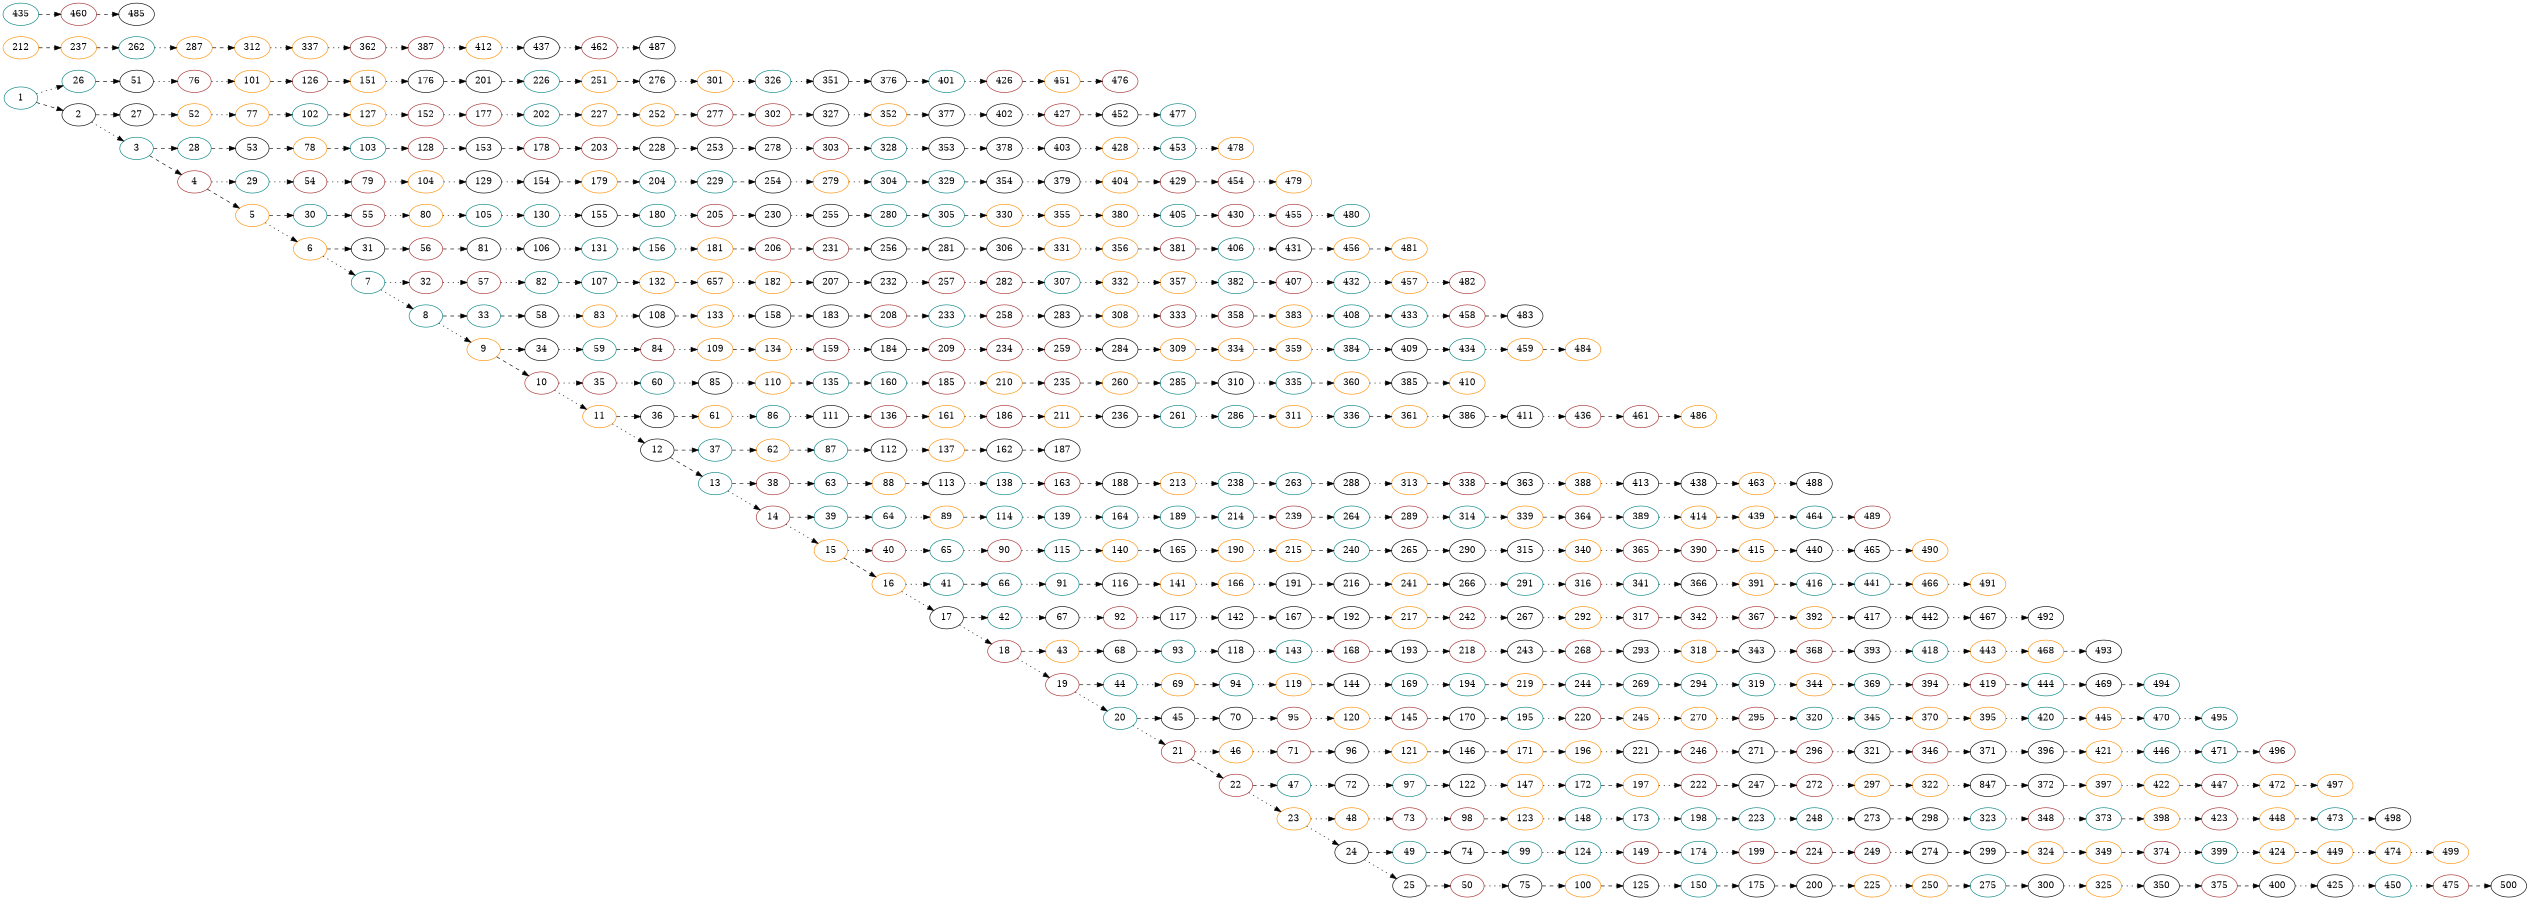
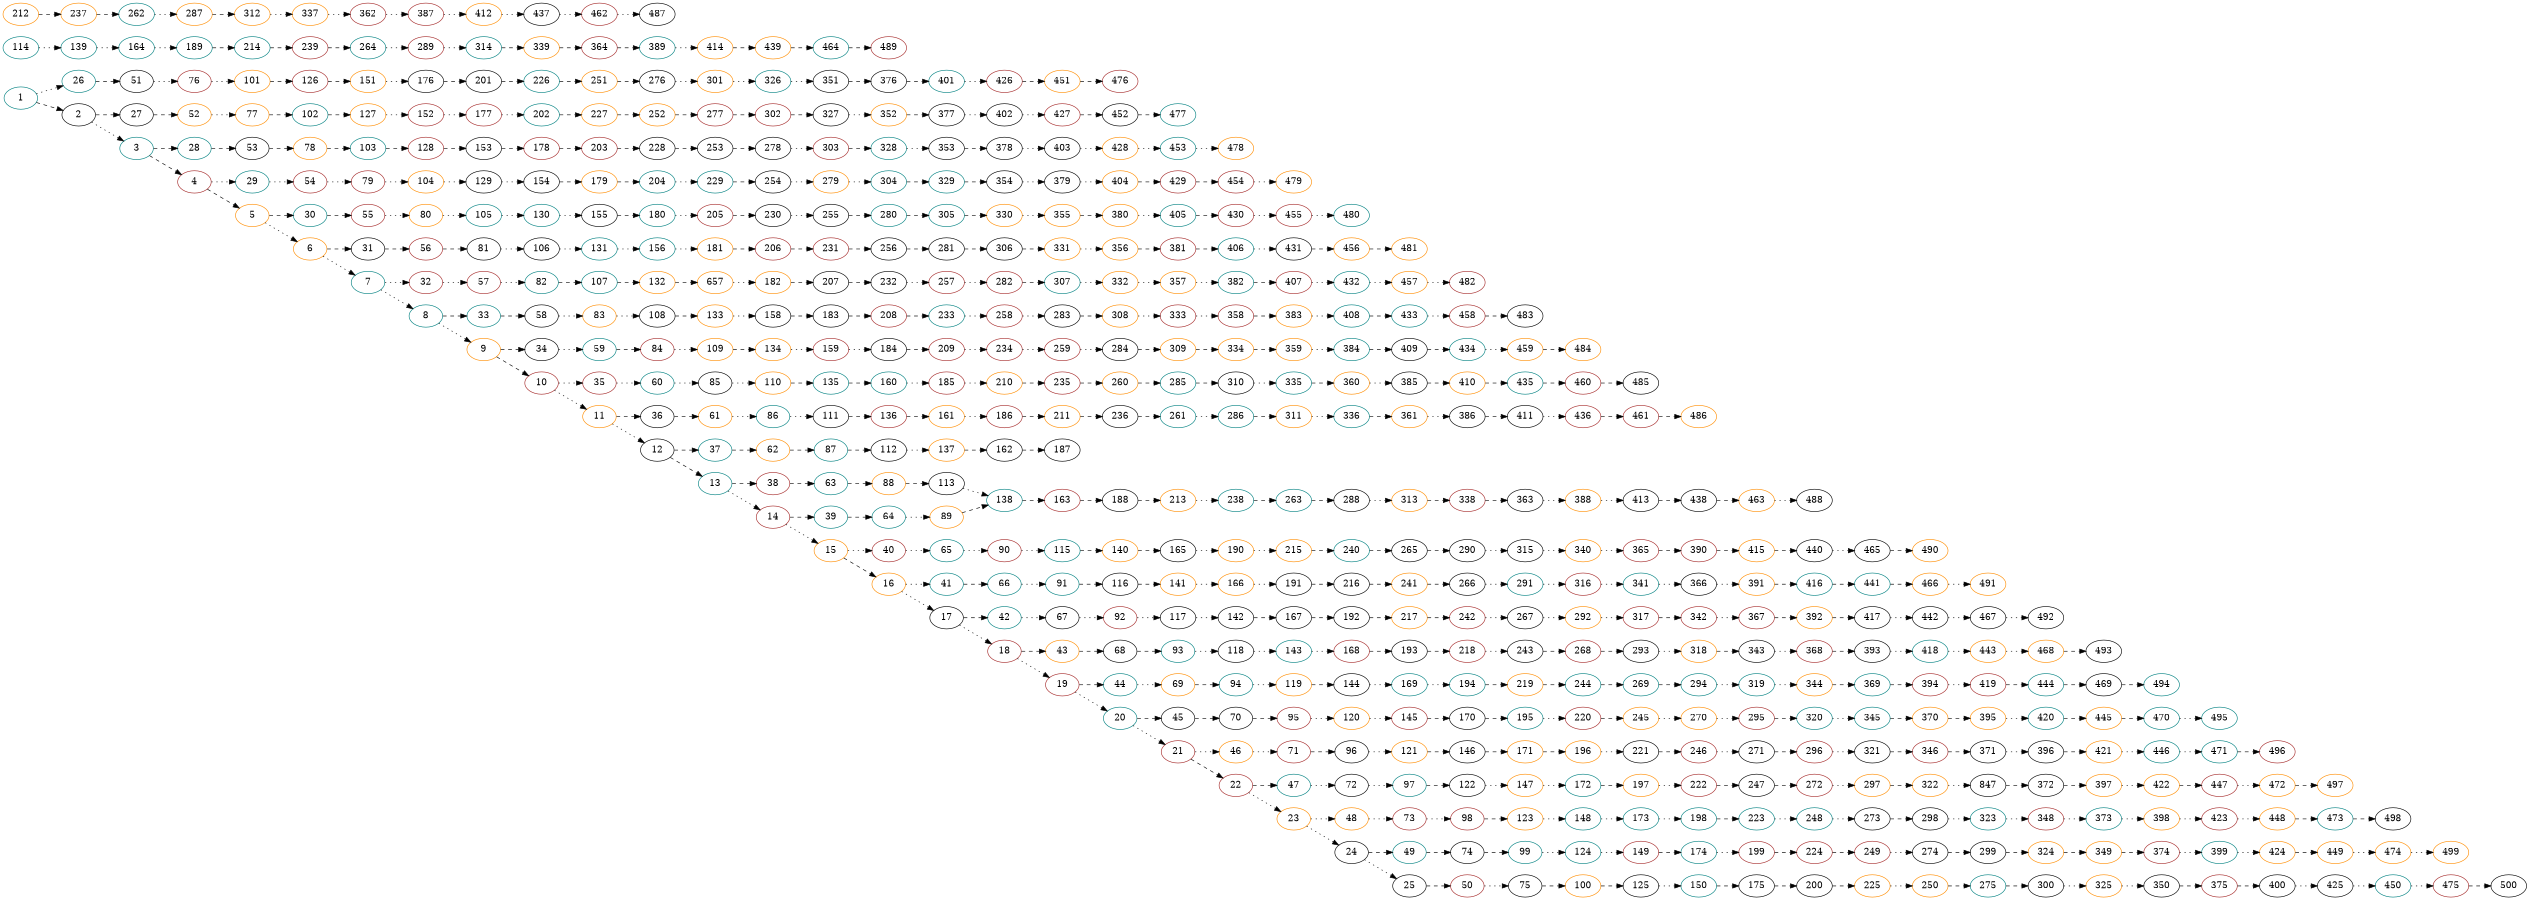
none -> (1493, 383)
(972, 517) -> (972, 510)
(2130, 819) -> (2130, 819)
